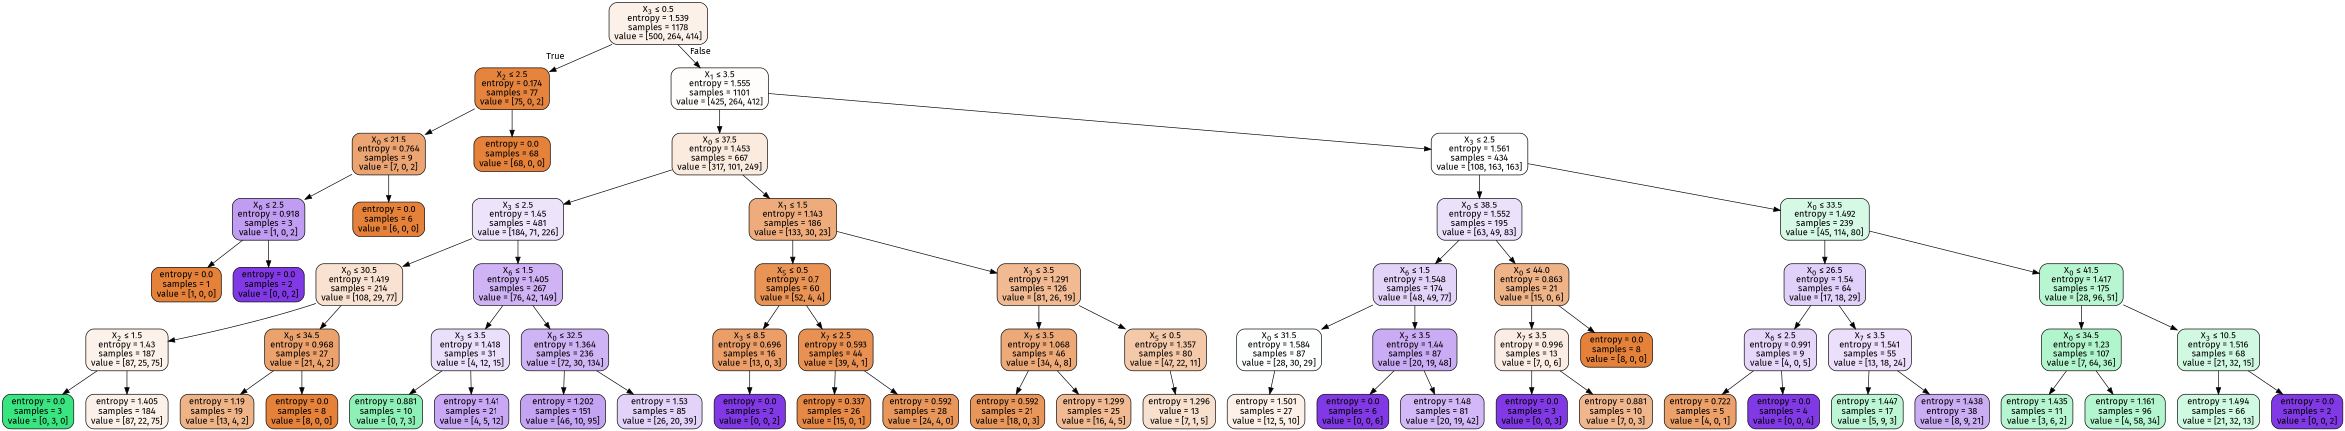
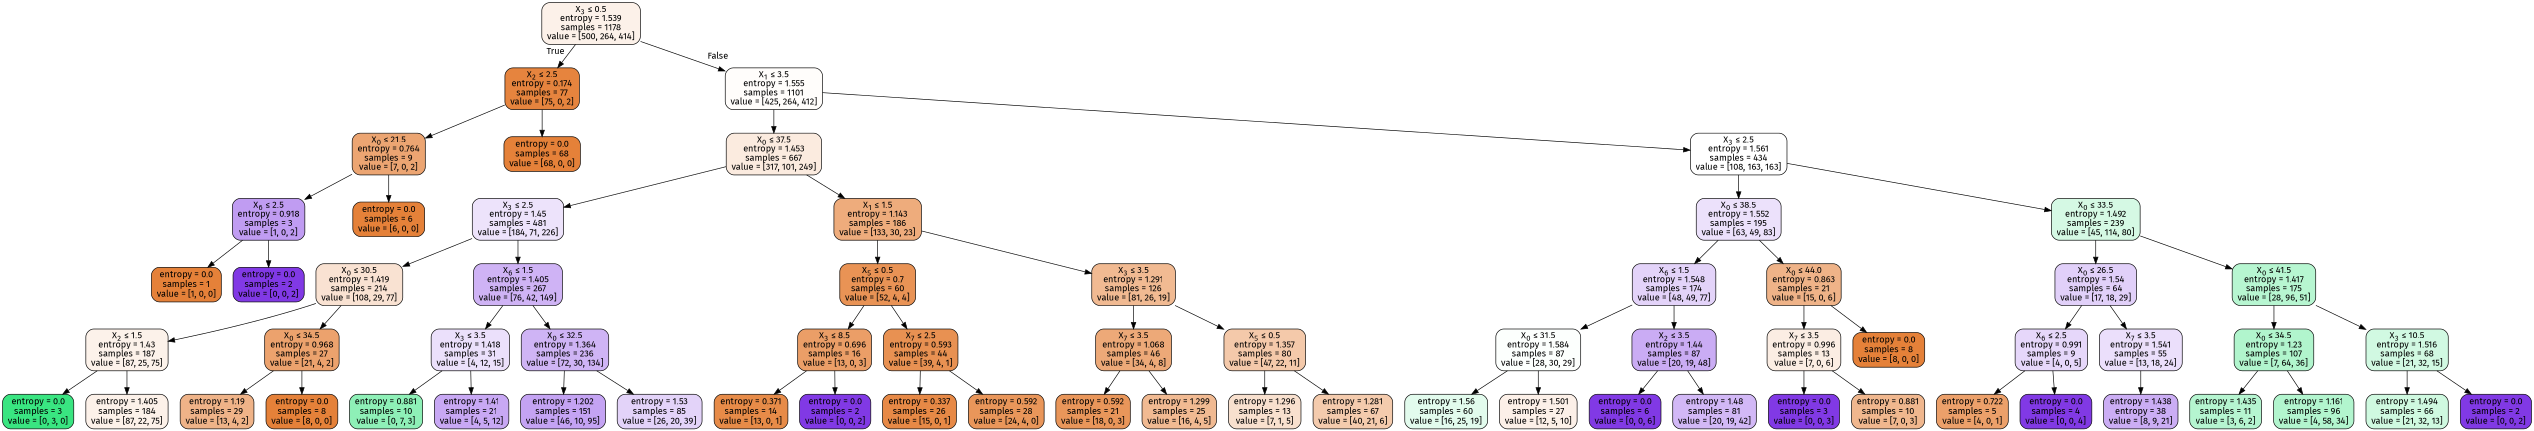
(217, 411) -> (217, 411)
(1179, 411) -> (1265, 411)
none -> (751, 412)
none -> (1353, 412)
none -> (1446, 412)
(1867, 412) -> none
